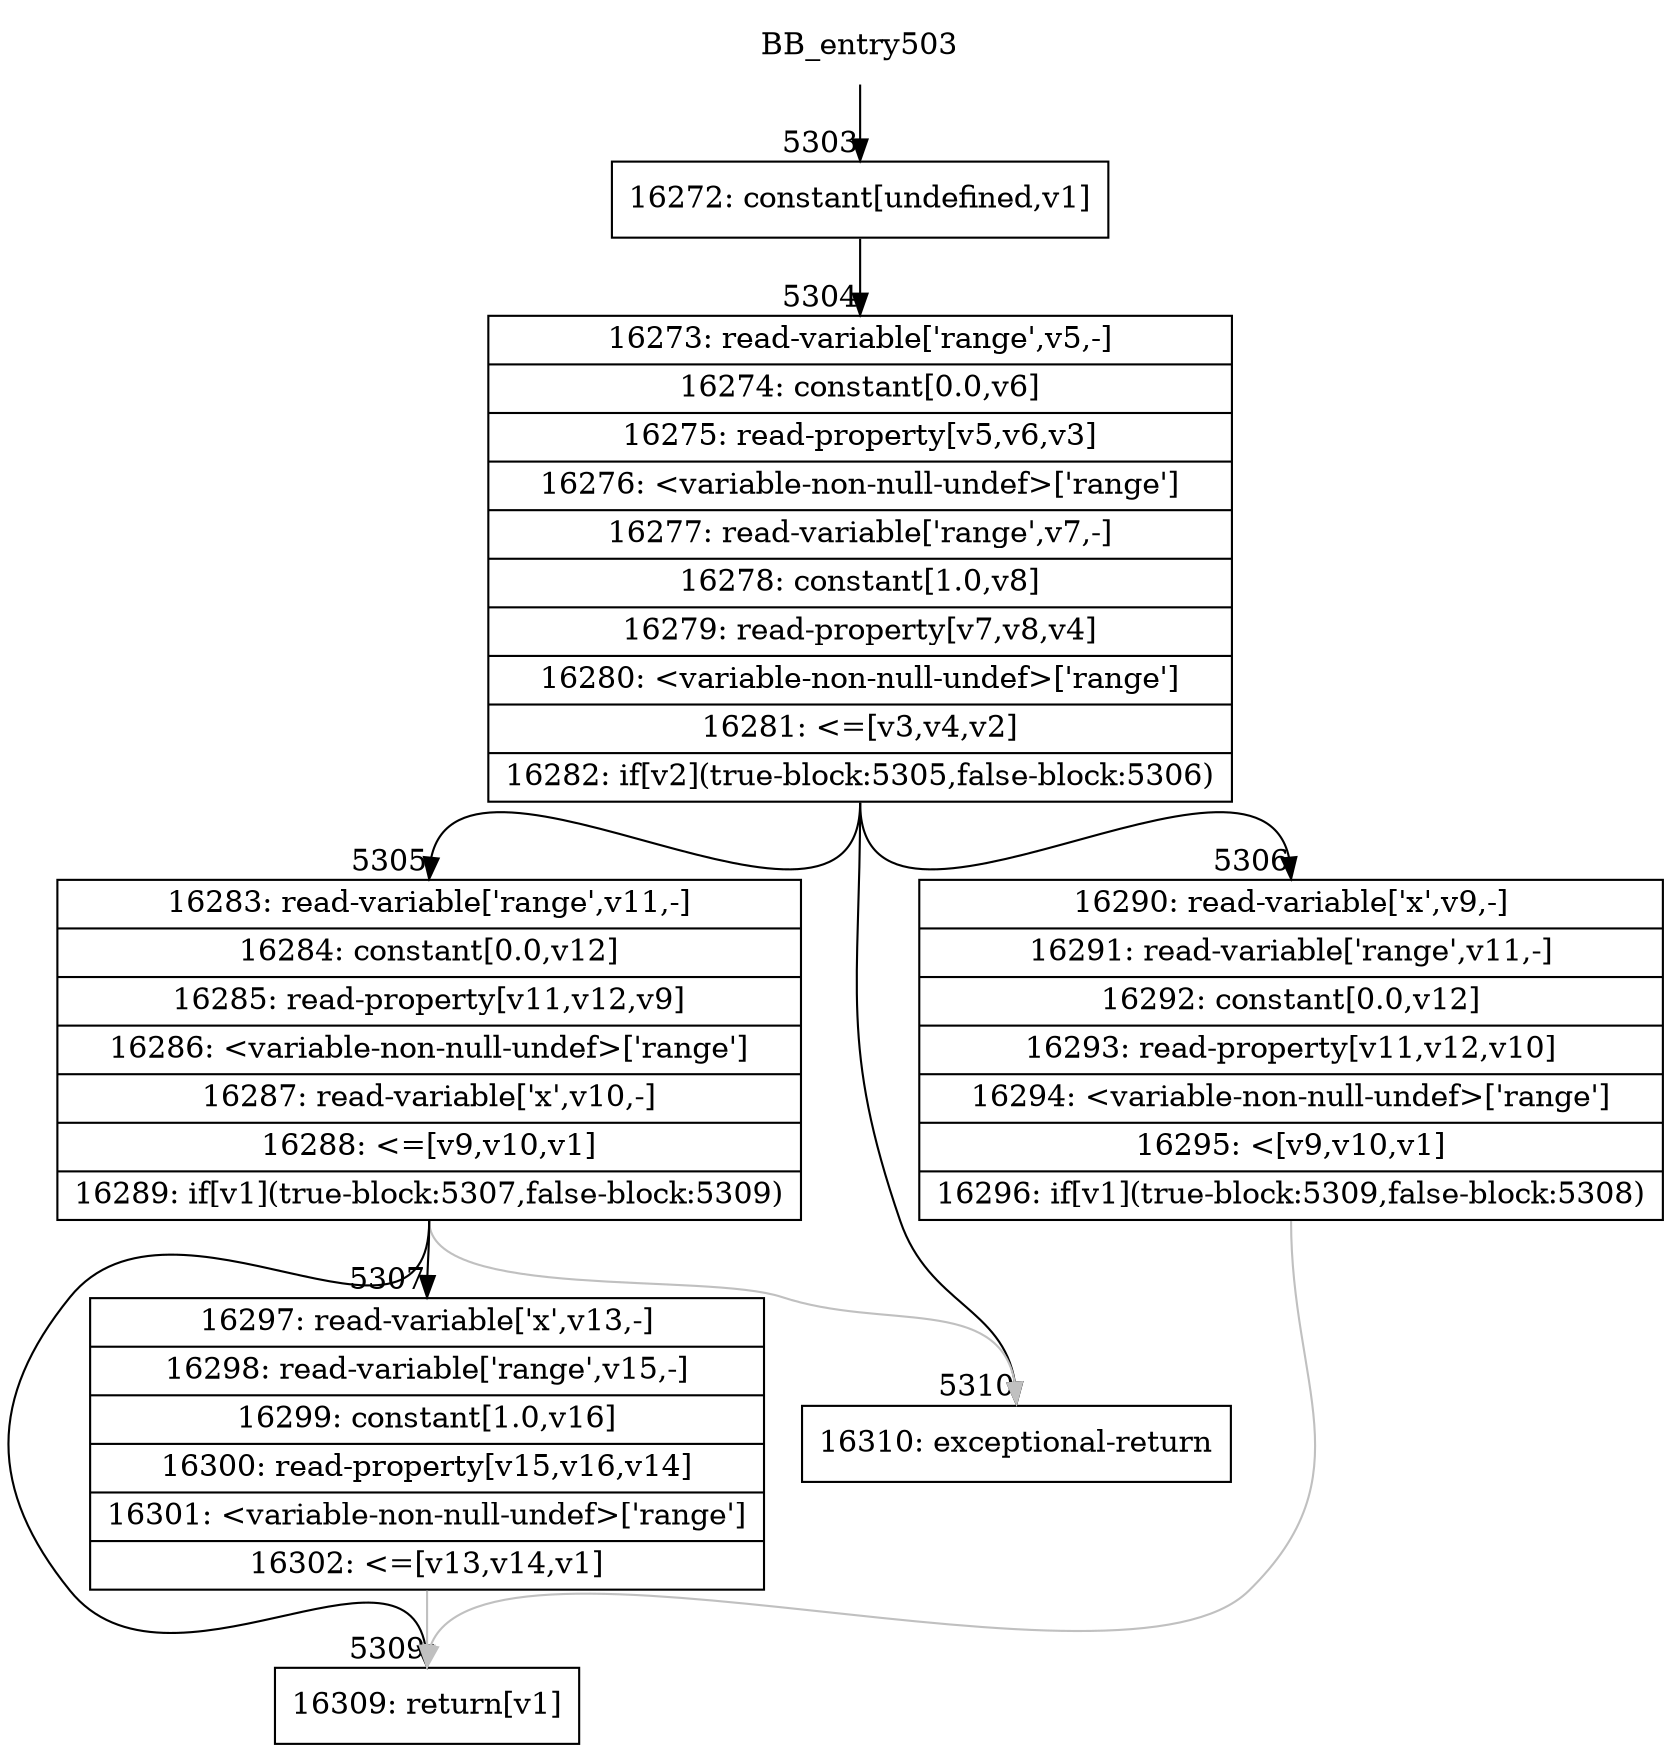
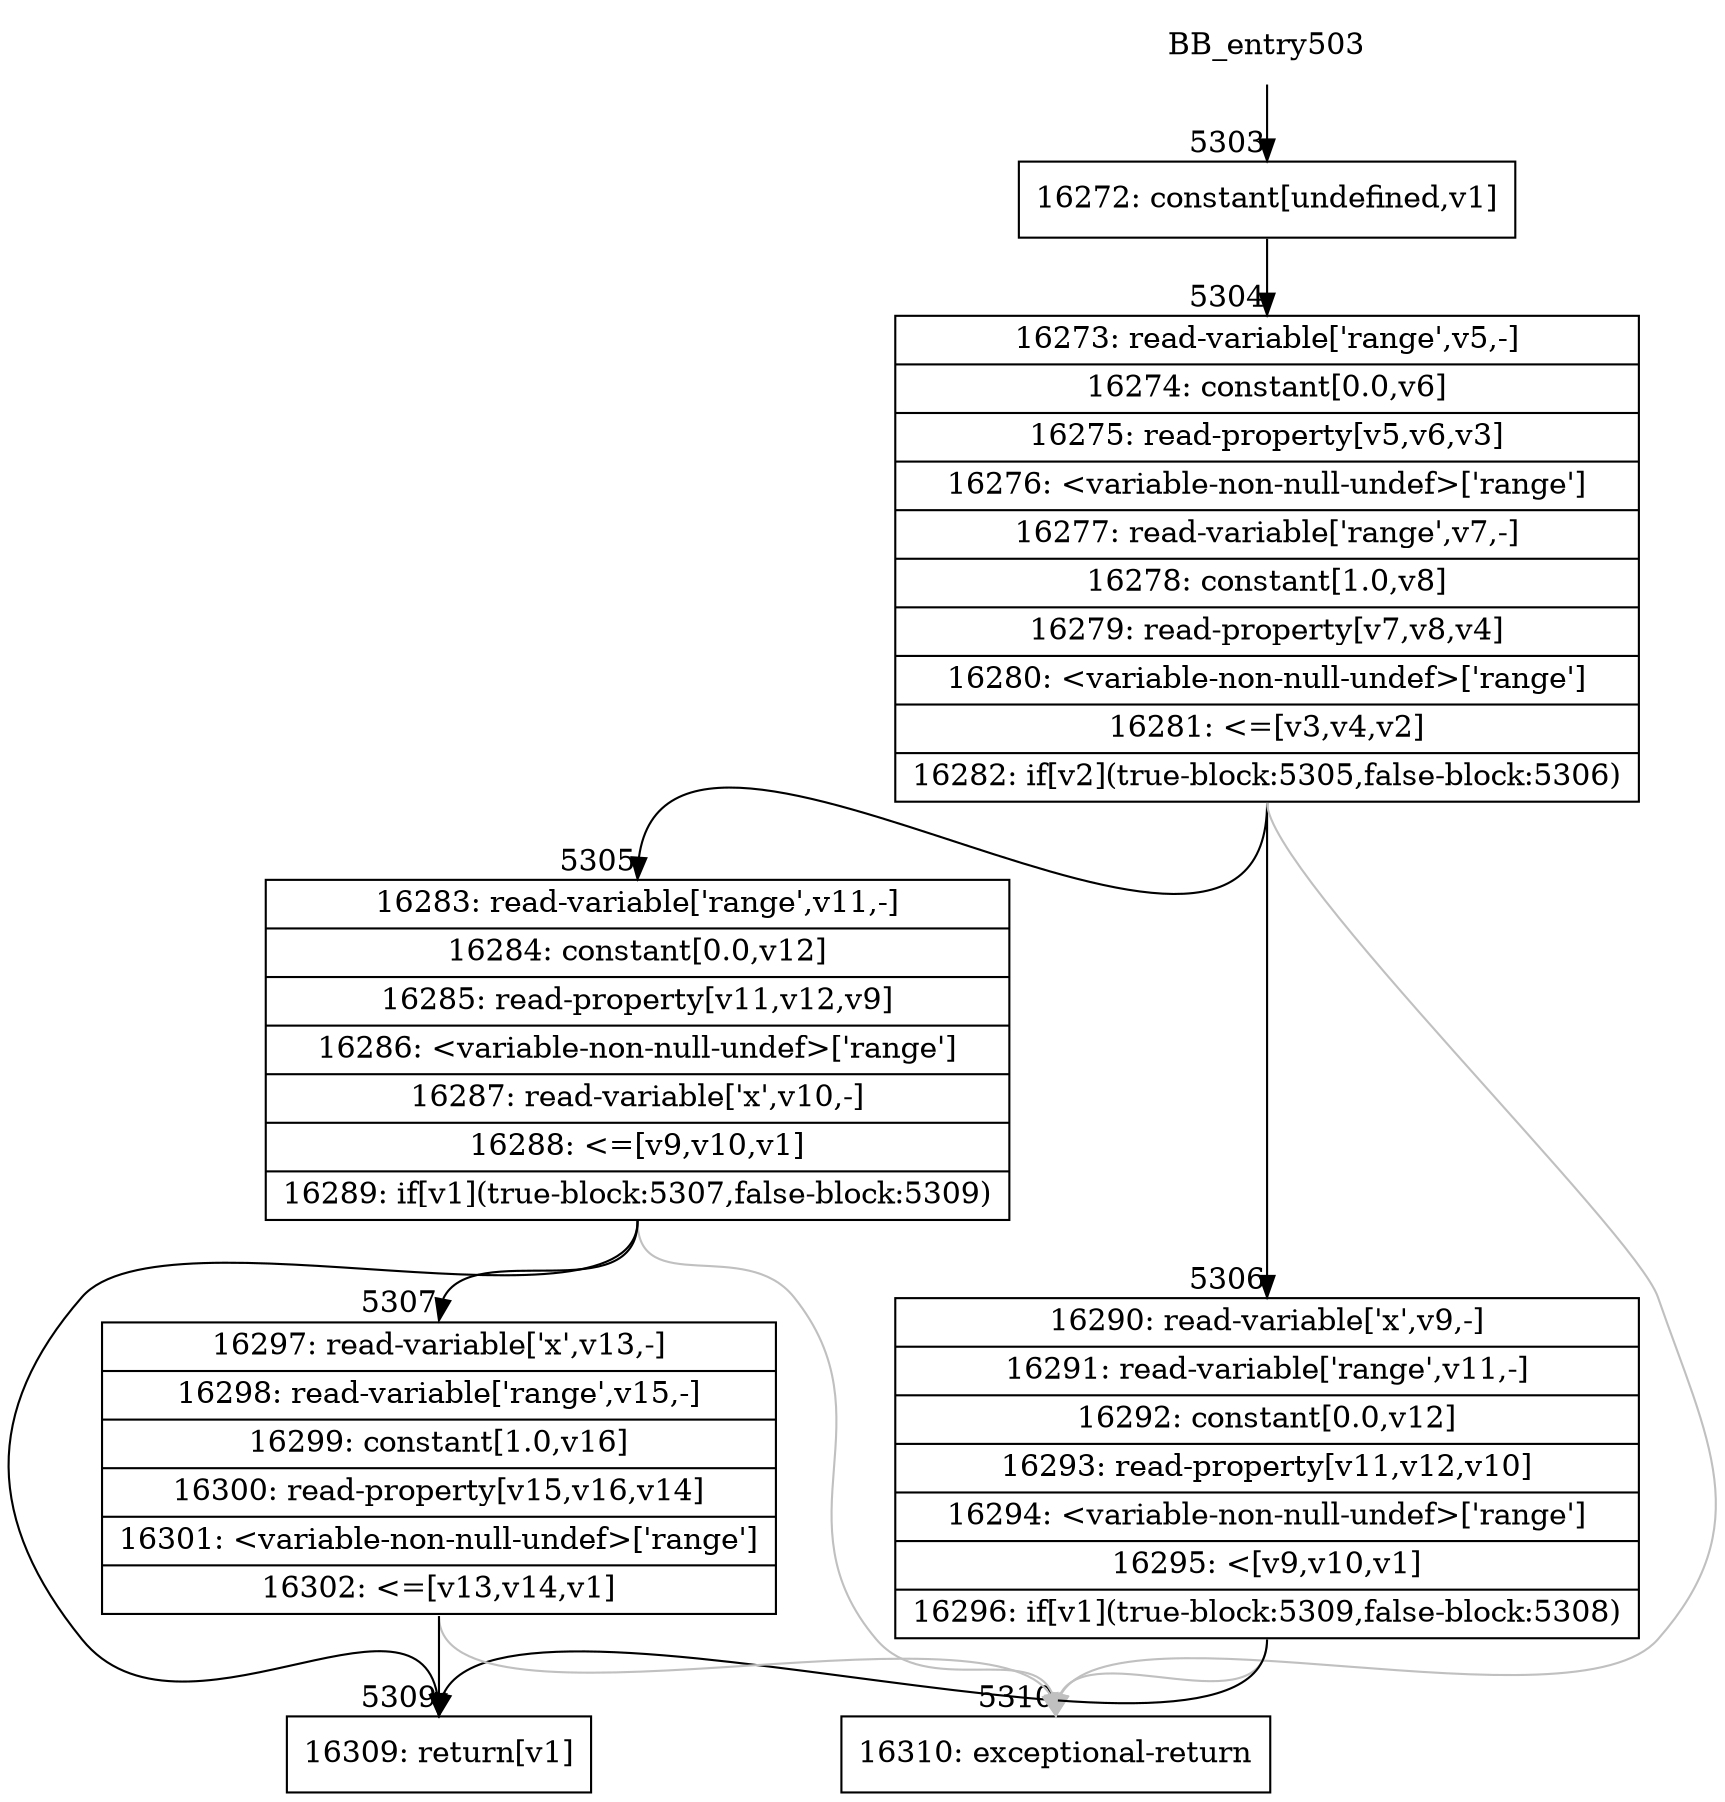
(870, 1114) -> (1711, 1462)
(427, 1618) -> (439, 1655)
(1030, 1629) -> (863, 1679)
none -> (657, 1670)
none -> (1172, 1679)
